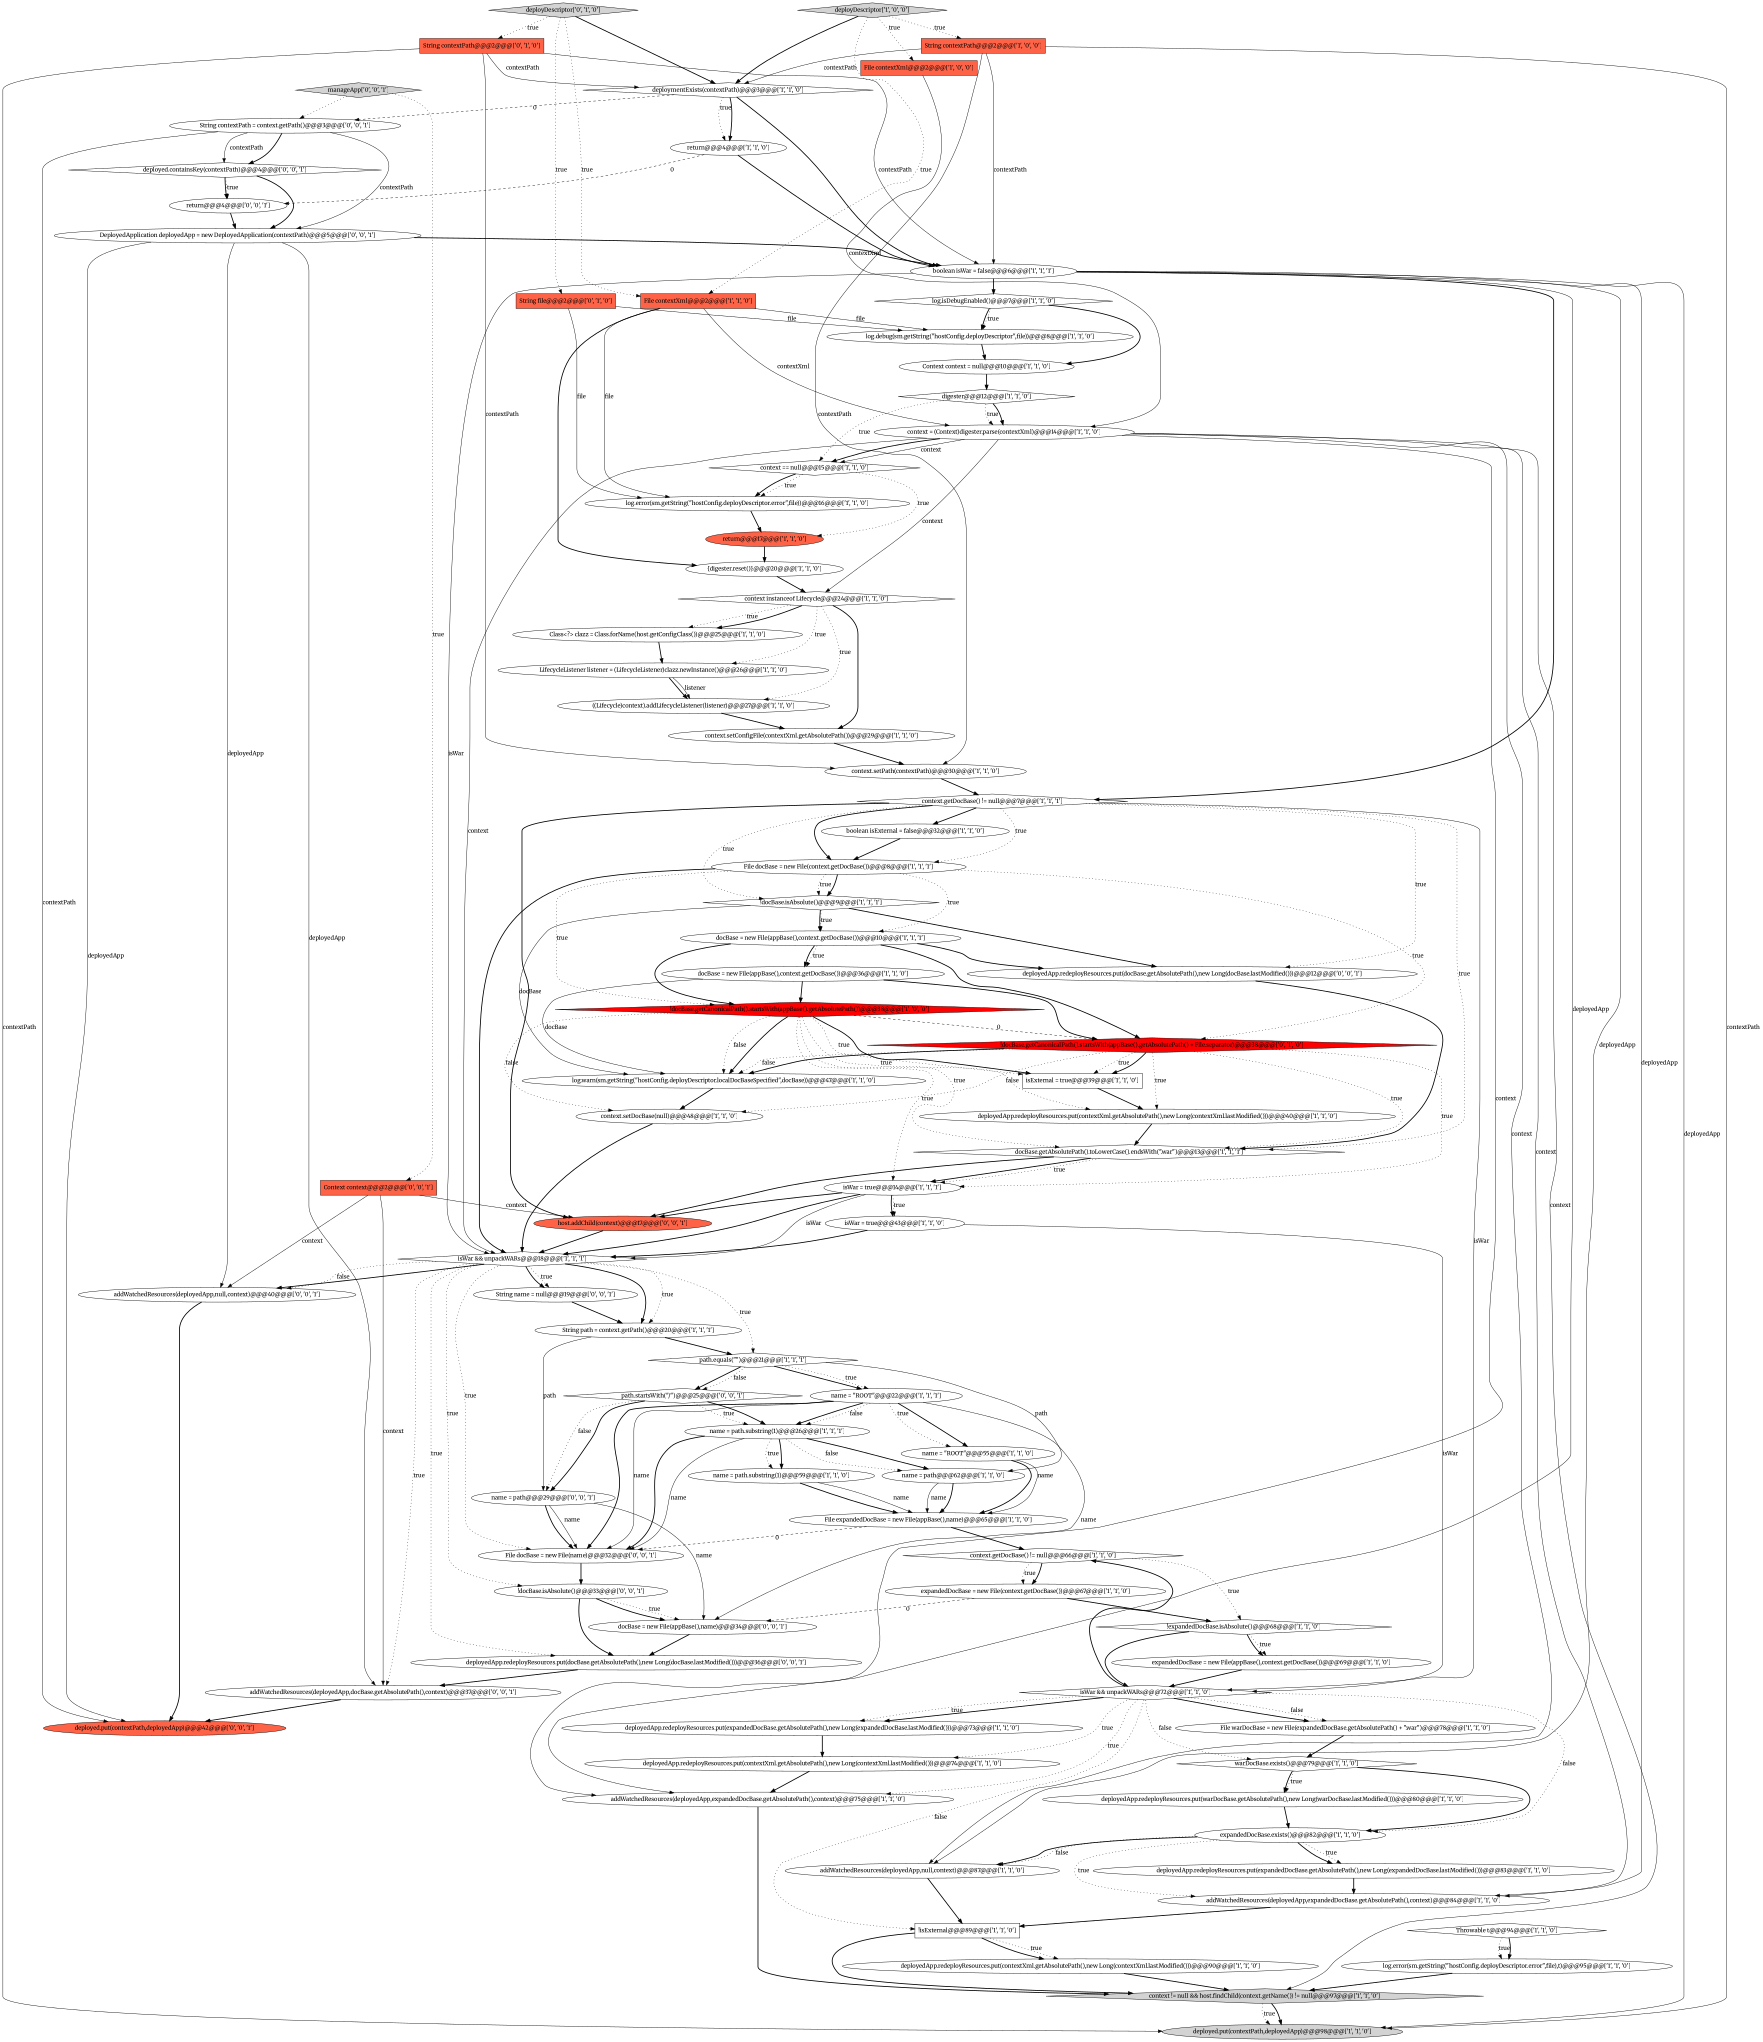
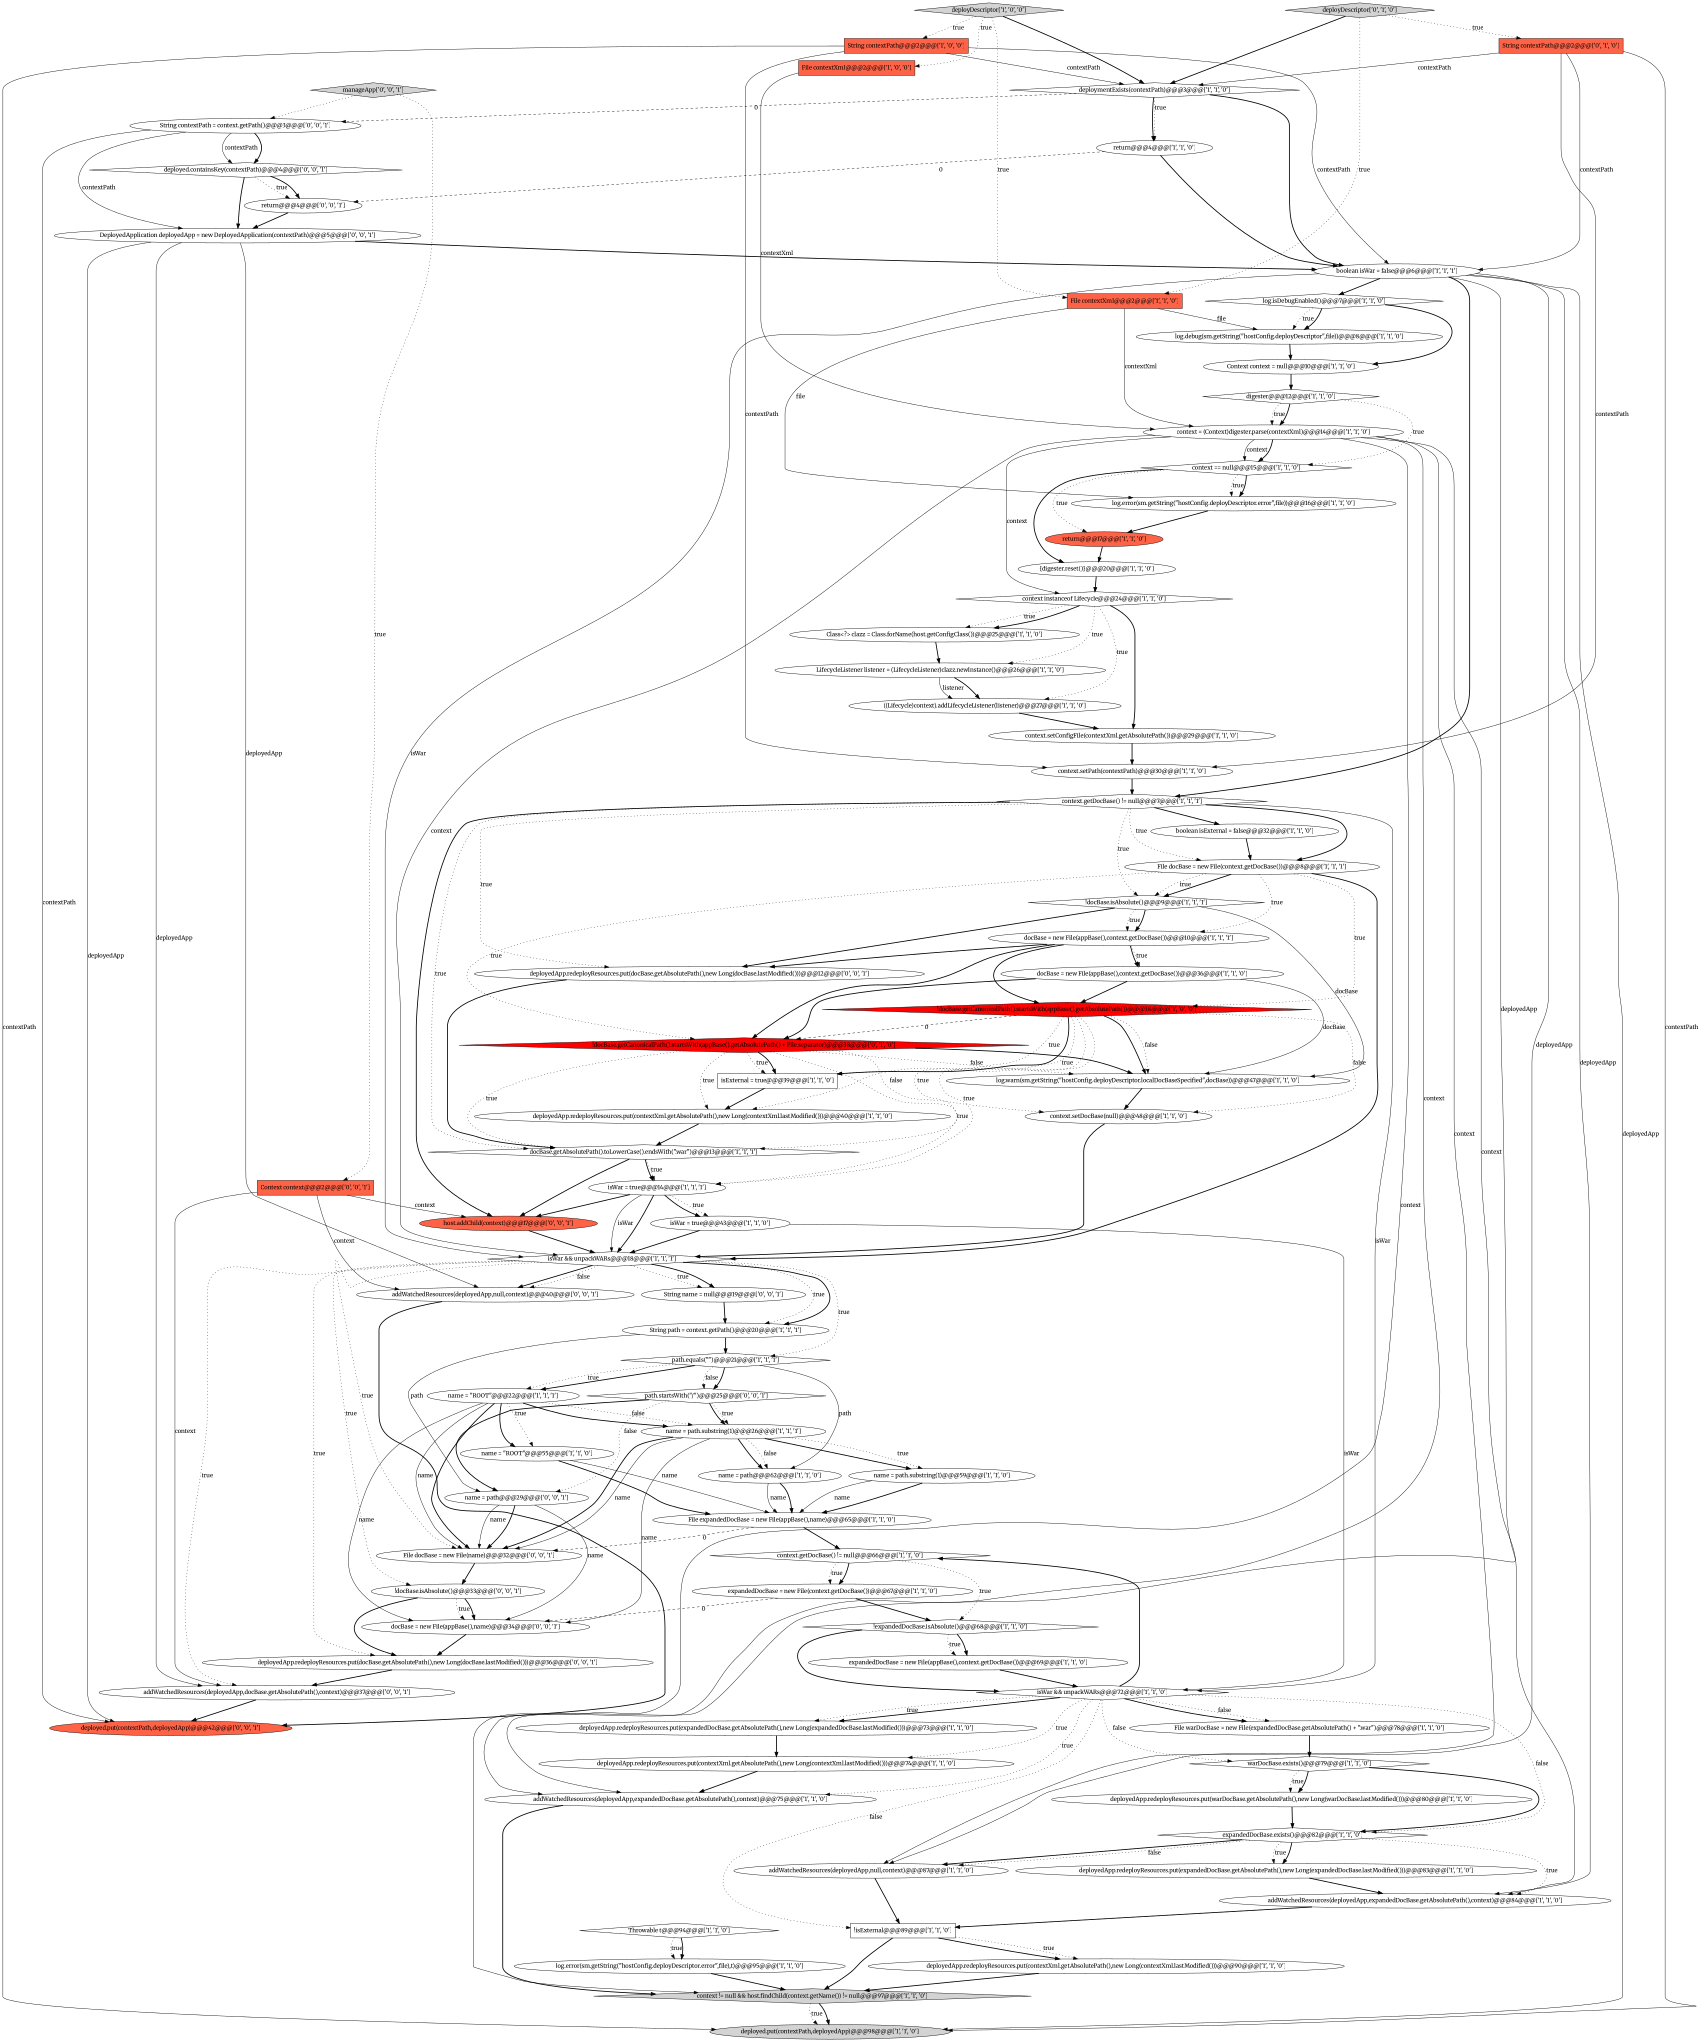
(566, 301) -> none
(558, 465) -> (1064, 483)
none -> (641, 1540)
(1290, 1835) -> (1293, 1835)
